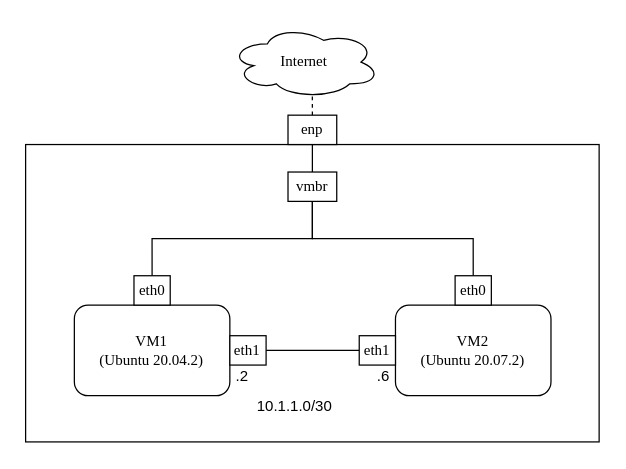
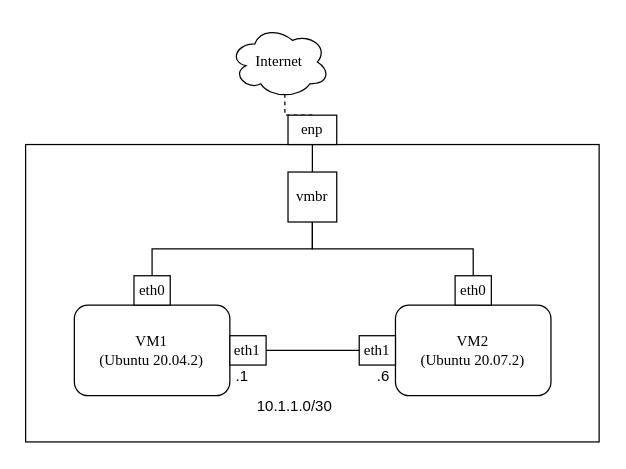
(305, 62) -> (280, 62)
(313, 187) -> (313, 197)
(243, 377) -> (243, 377)
